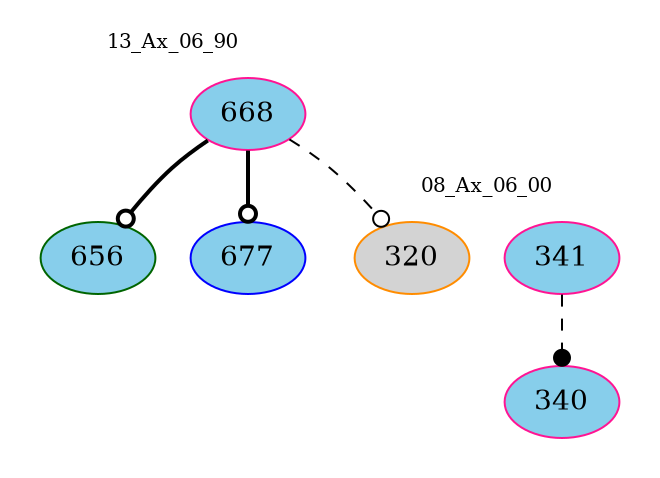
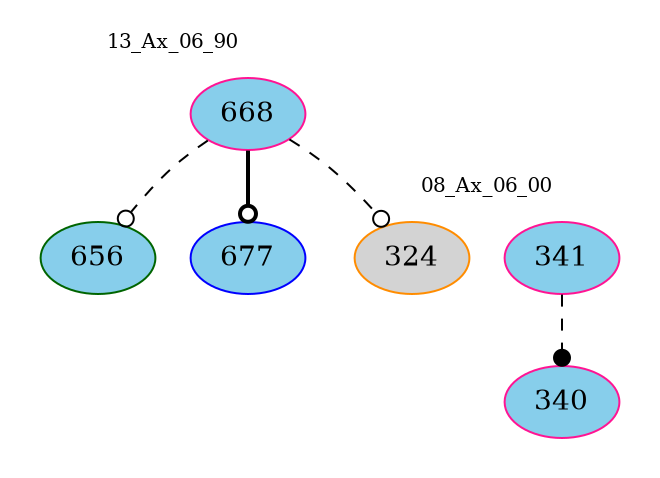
(167, 173) -> (167, 173)
(412, 258) -> (412, 258)
